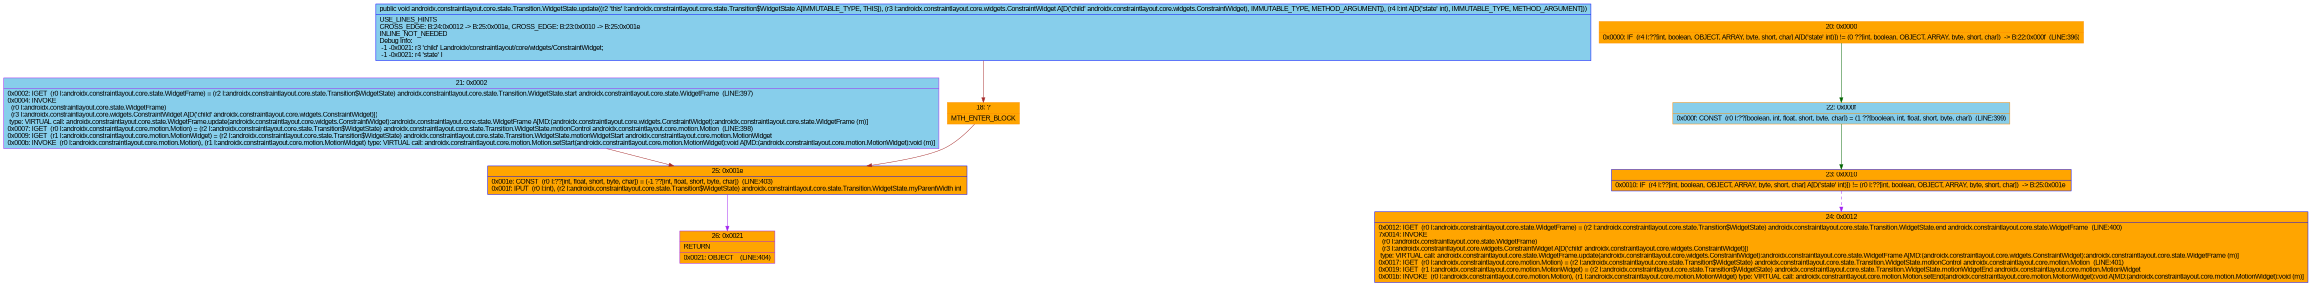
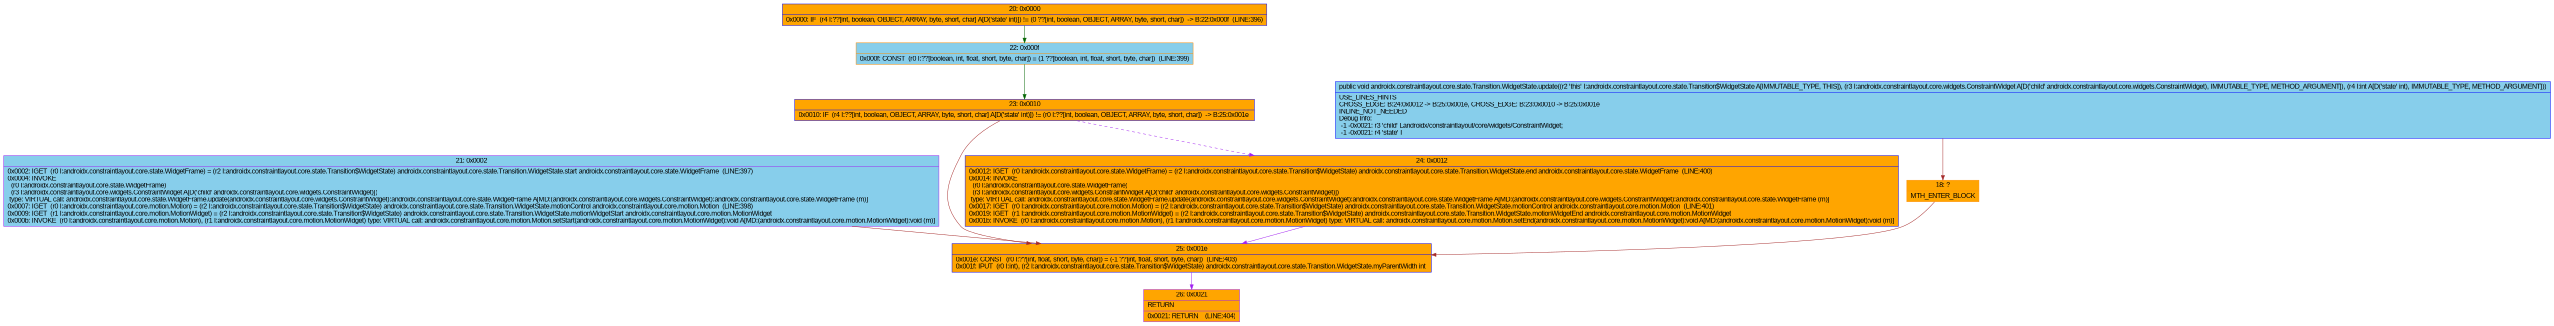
(1841, 32) -> (1025, 15)
none -> (948, 199)
none -> (1276, 234)
(1405, 235) -> (995, 179)
(727, 258) -> (1192, 316)
